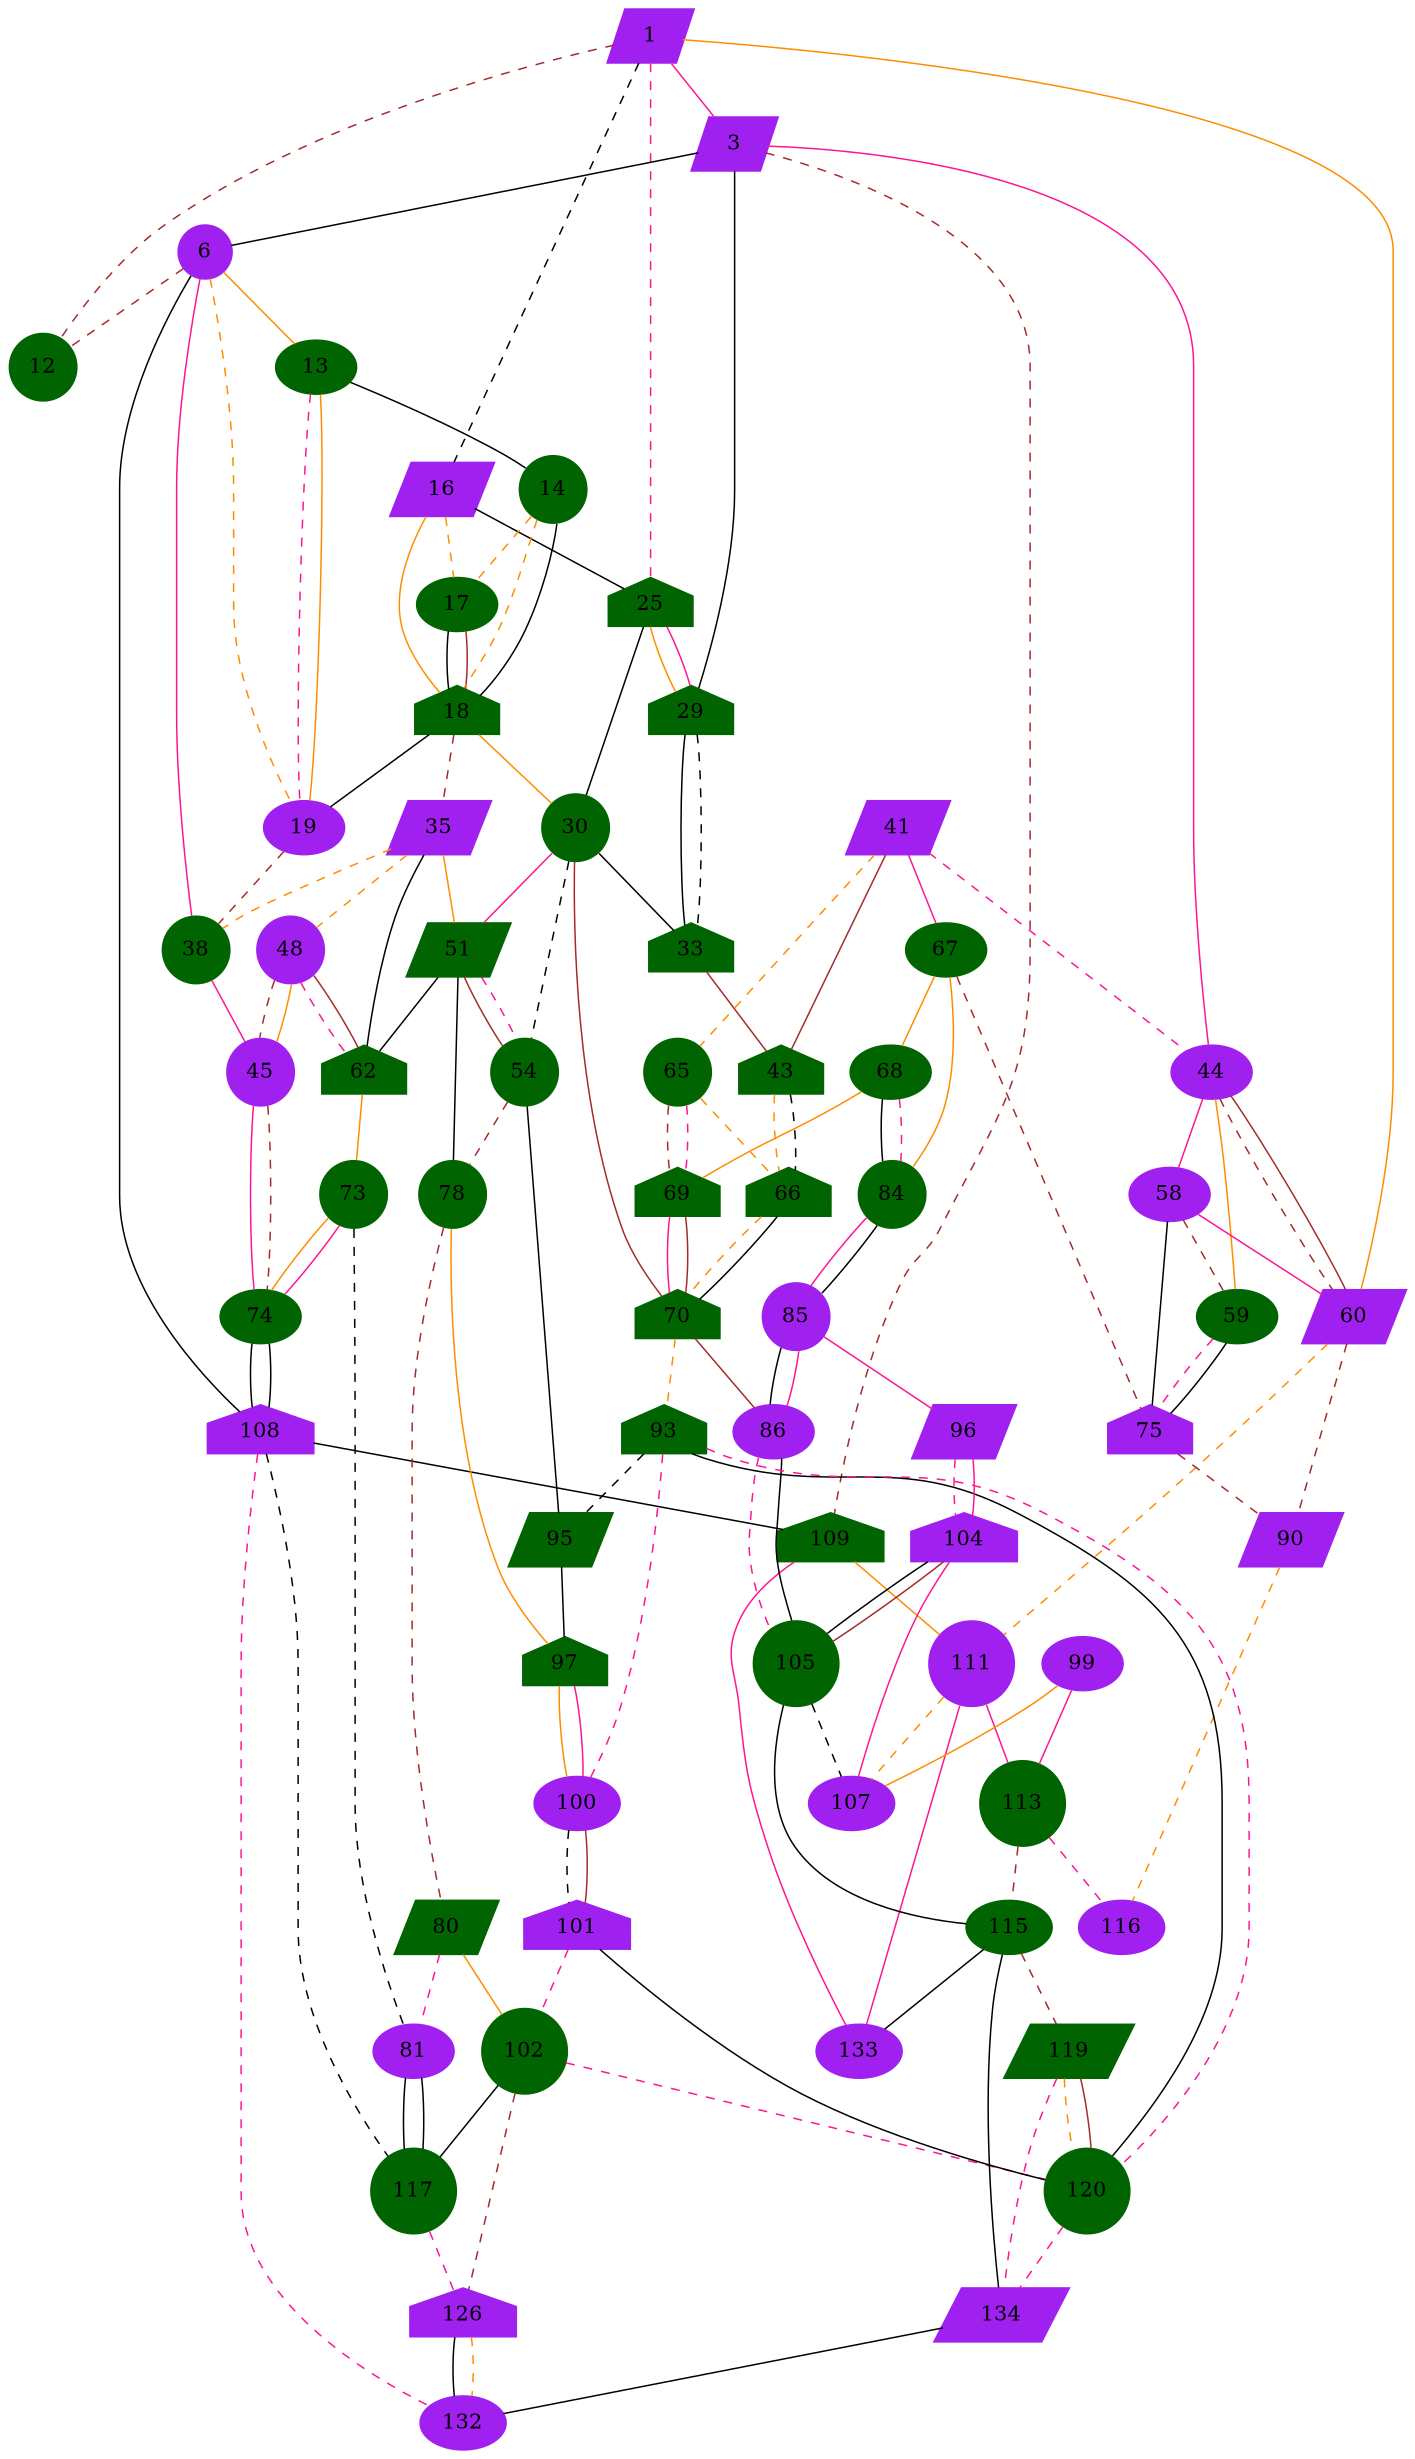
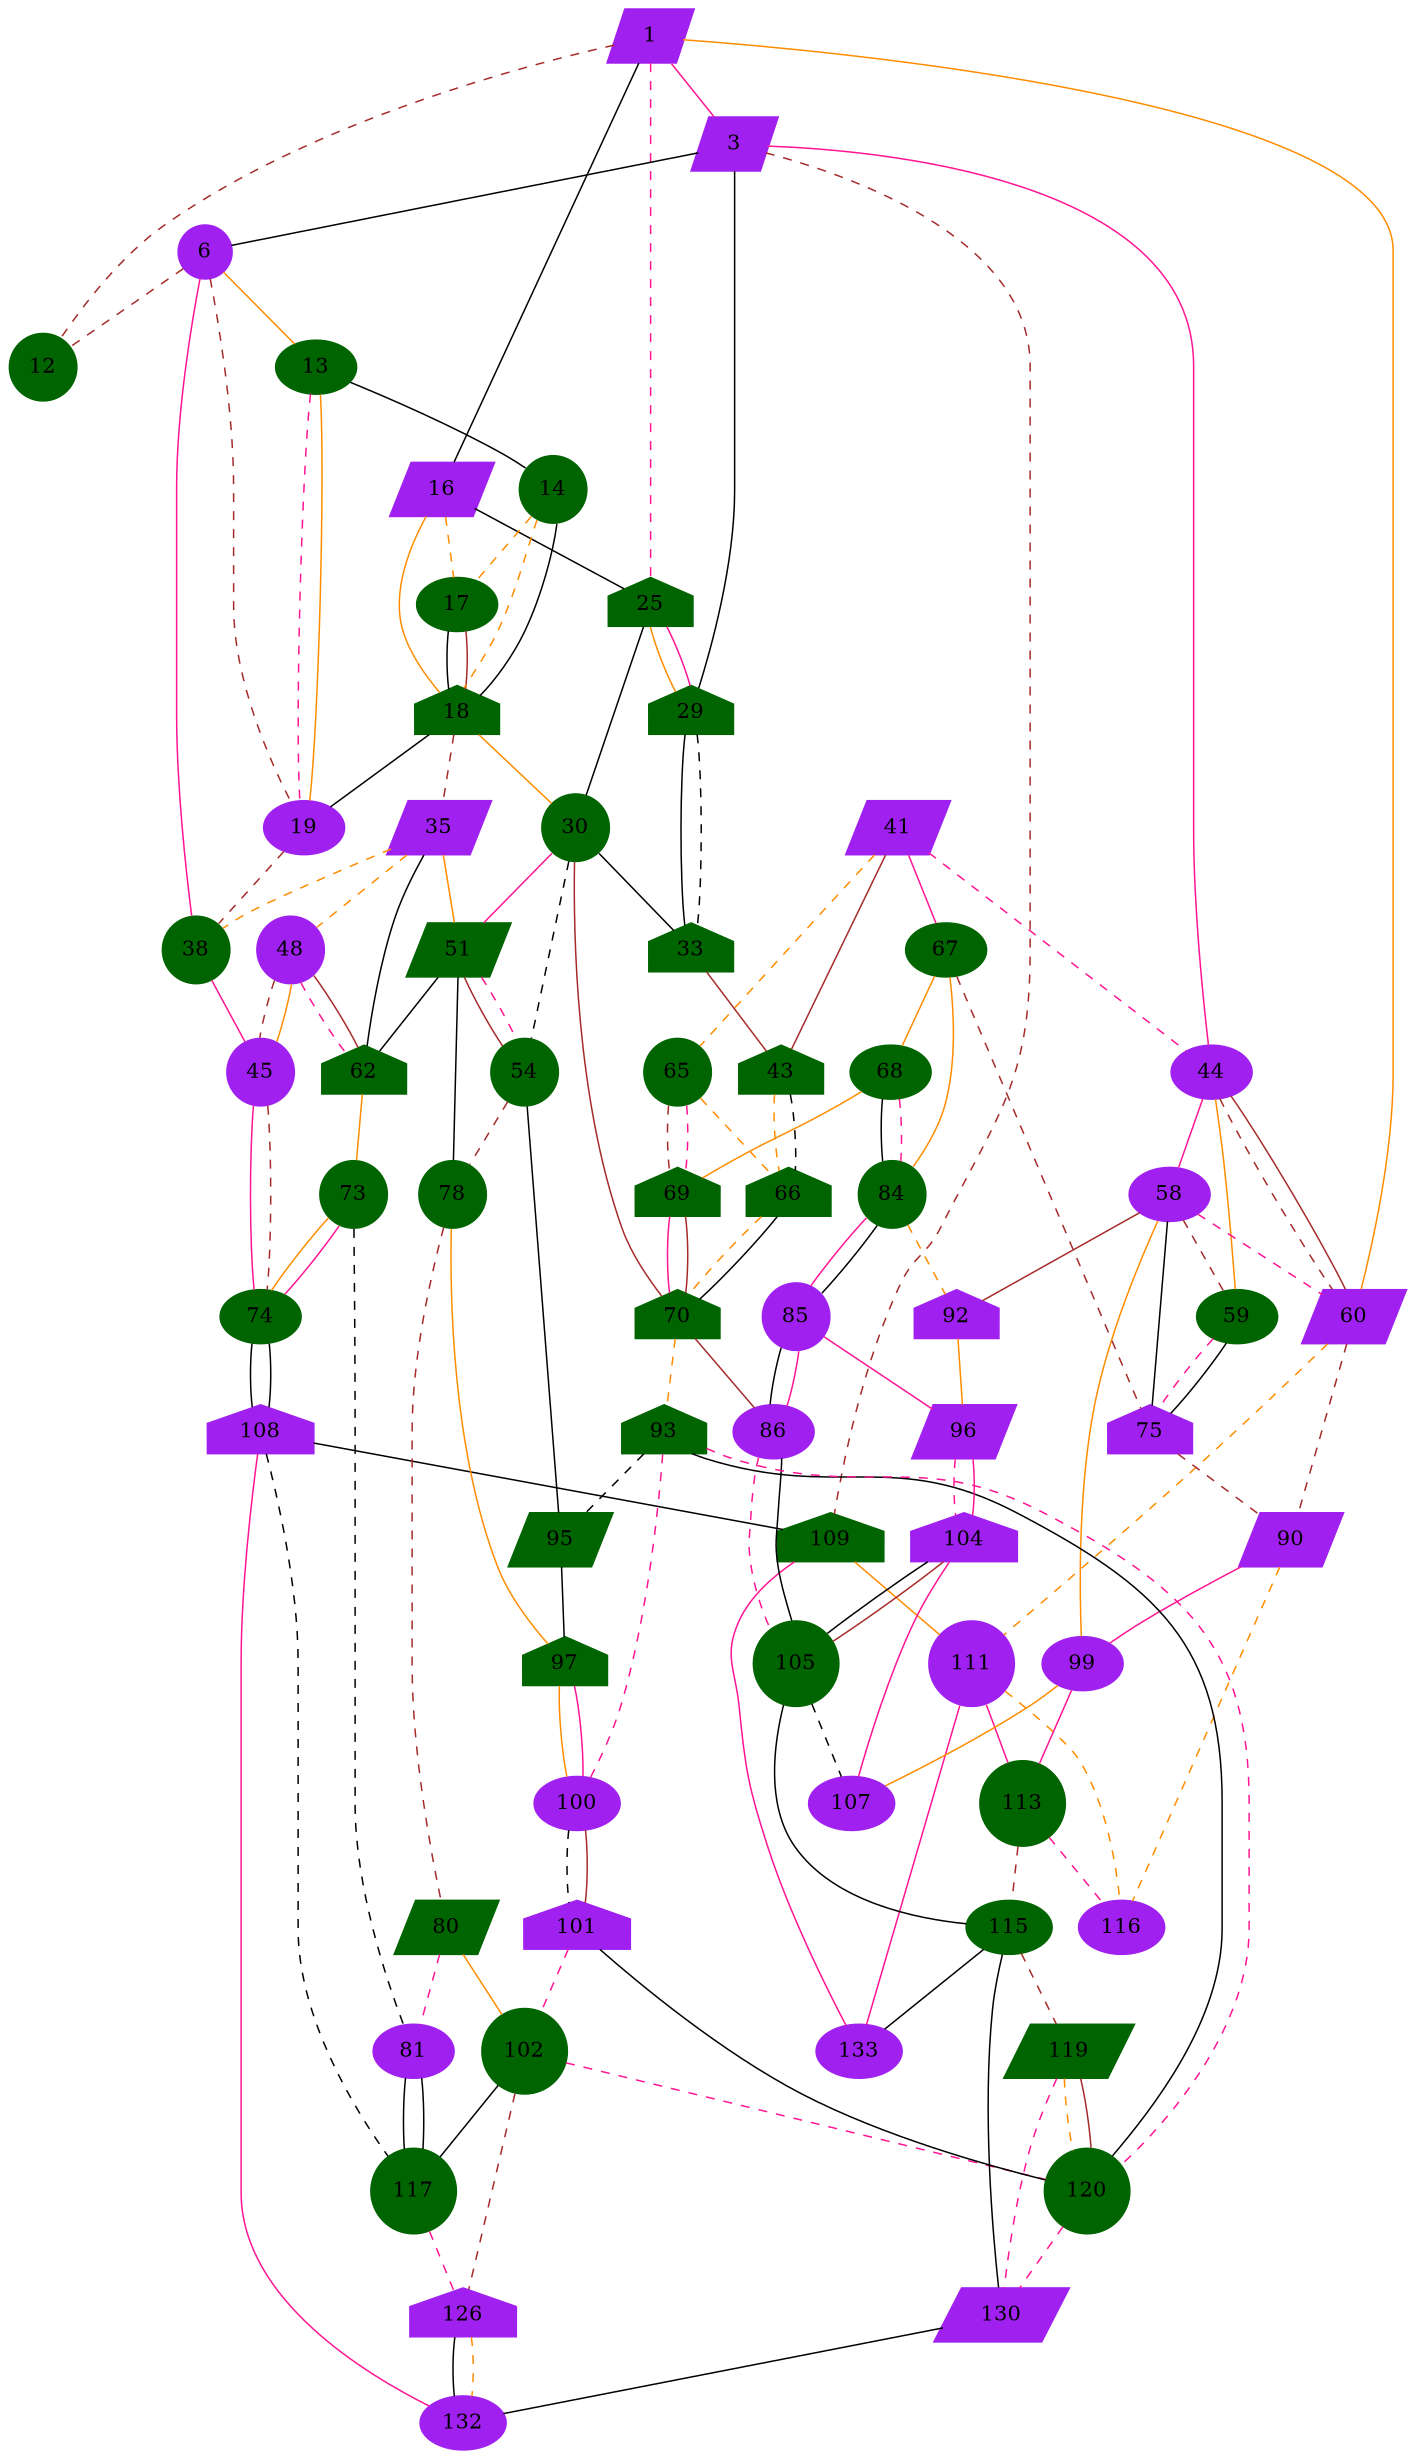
(546, 263) -> (546, 263)
(234, 544) -> (234, 544)
(120, 856) -> none
(1260, 1254) -> (1260, 1254)
none -> (957, 1317)
none -> (1091, 1423)
none -> (1168, 1607)
(908, 1738) -> (1090, 1780)
(241, 1972) -> (241, 1972)
(1002, 2315) -> (1002, 2315)
